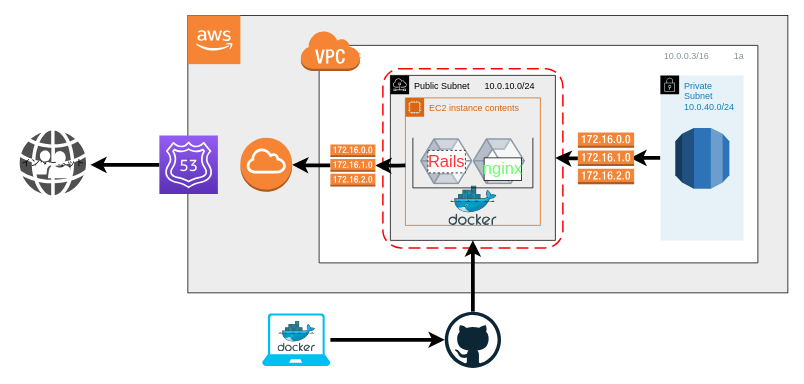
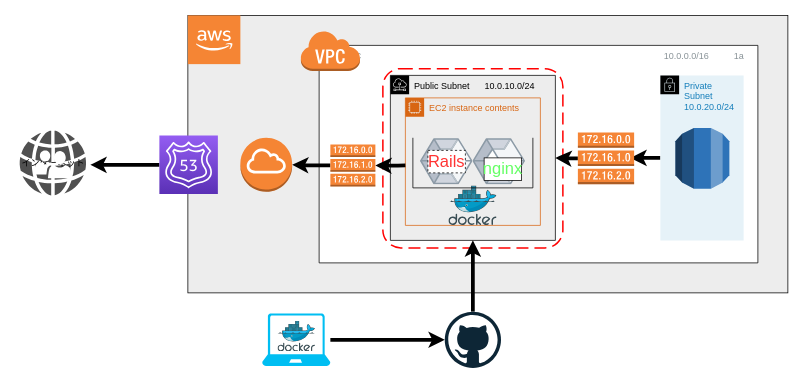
(551, 61) -> (551, 61)
(714, 97) -> (714, 97)
